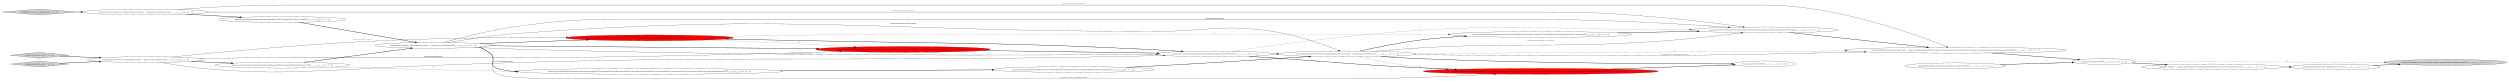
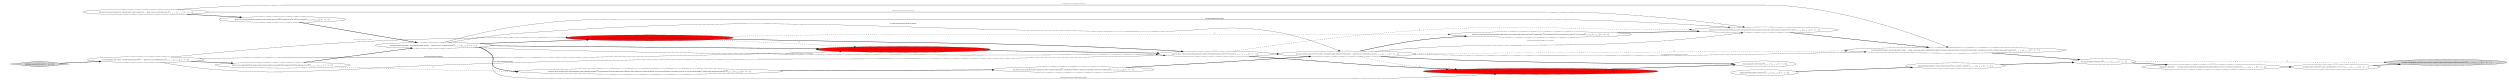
(40, 12) -> none
(40, 55) -> none
none -> (1765, 73)
